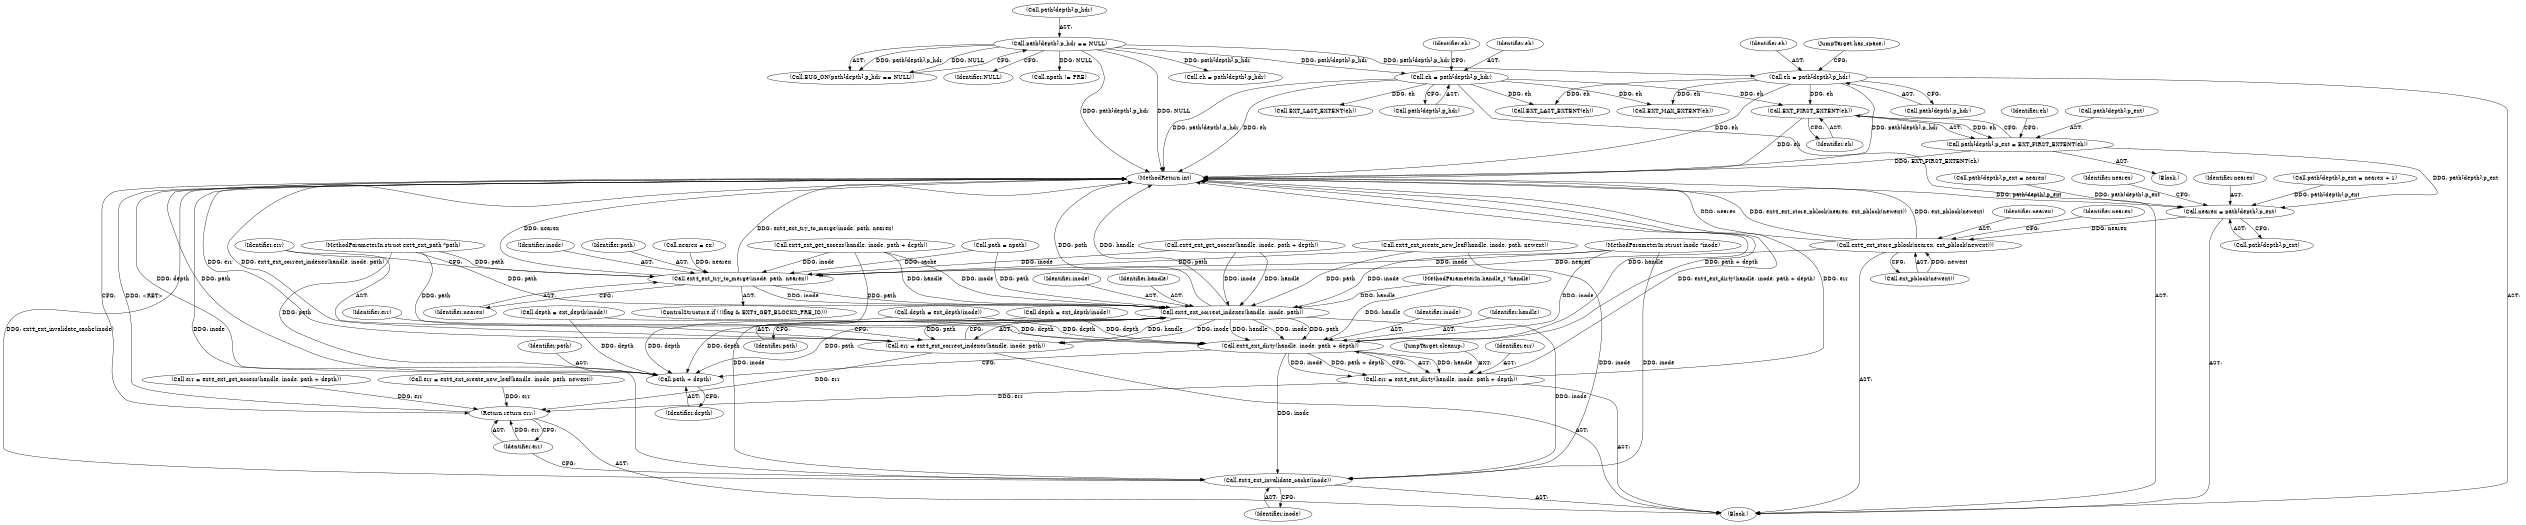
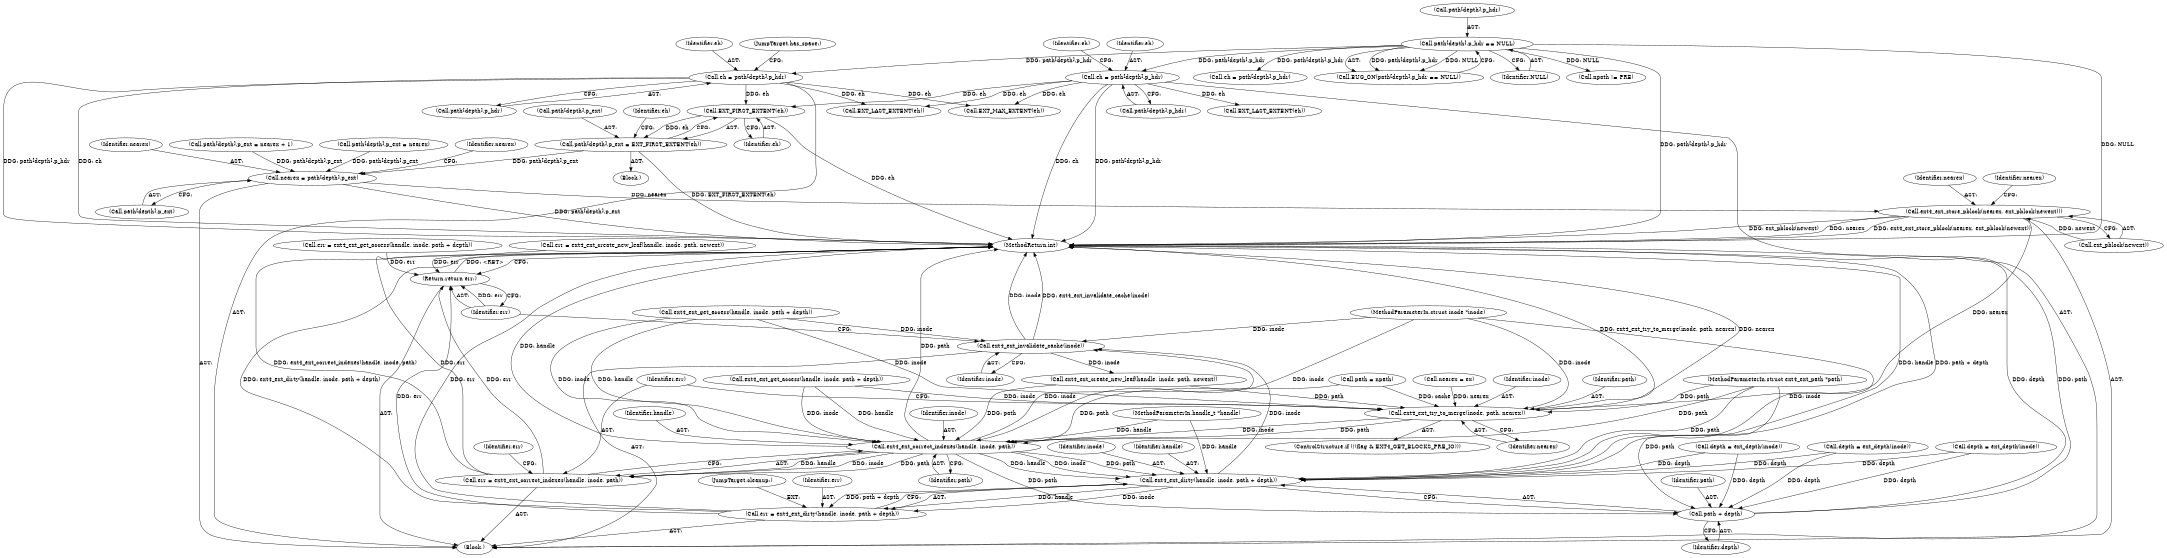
none -> (1527, 56)
(1691, 184) -> (664, 231)
(1585, 411) -> (1080, 362)
none -> (1483, 497)
